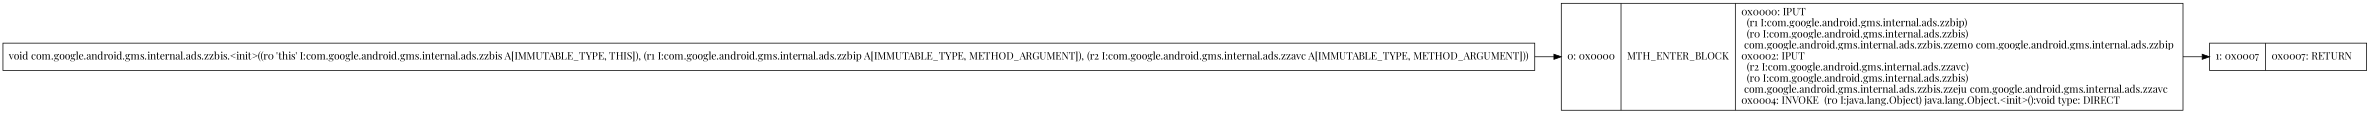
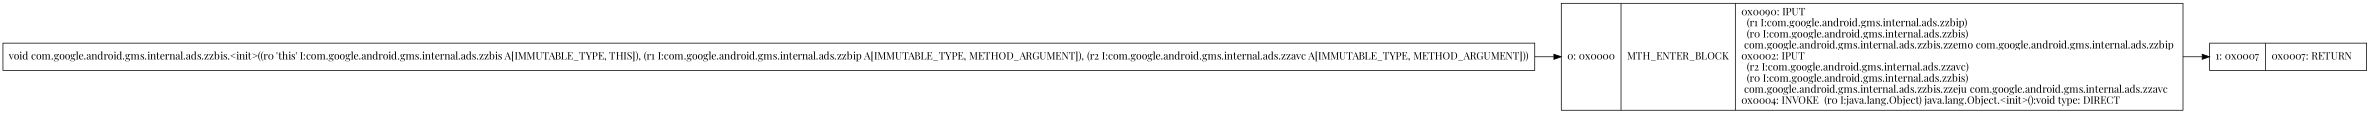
(1776, 12) -> (1776, 12)
